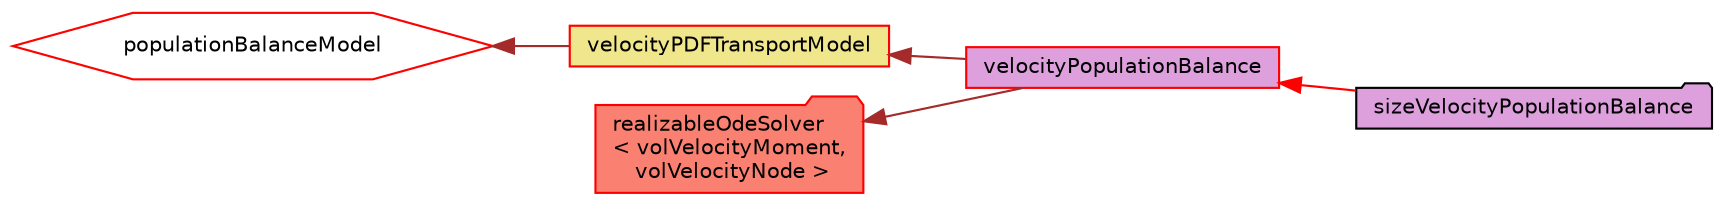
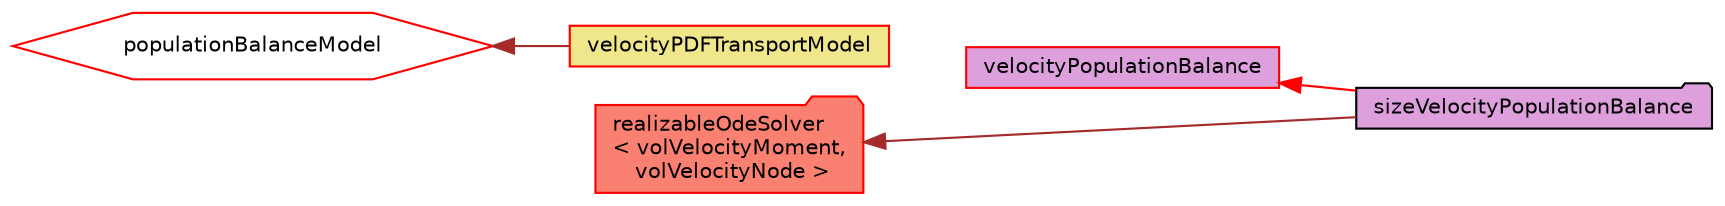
(938, 57) -> none
(954, 102) -> (1121, 129)
